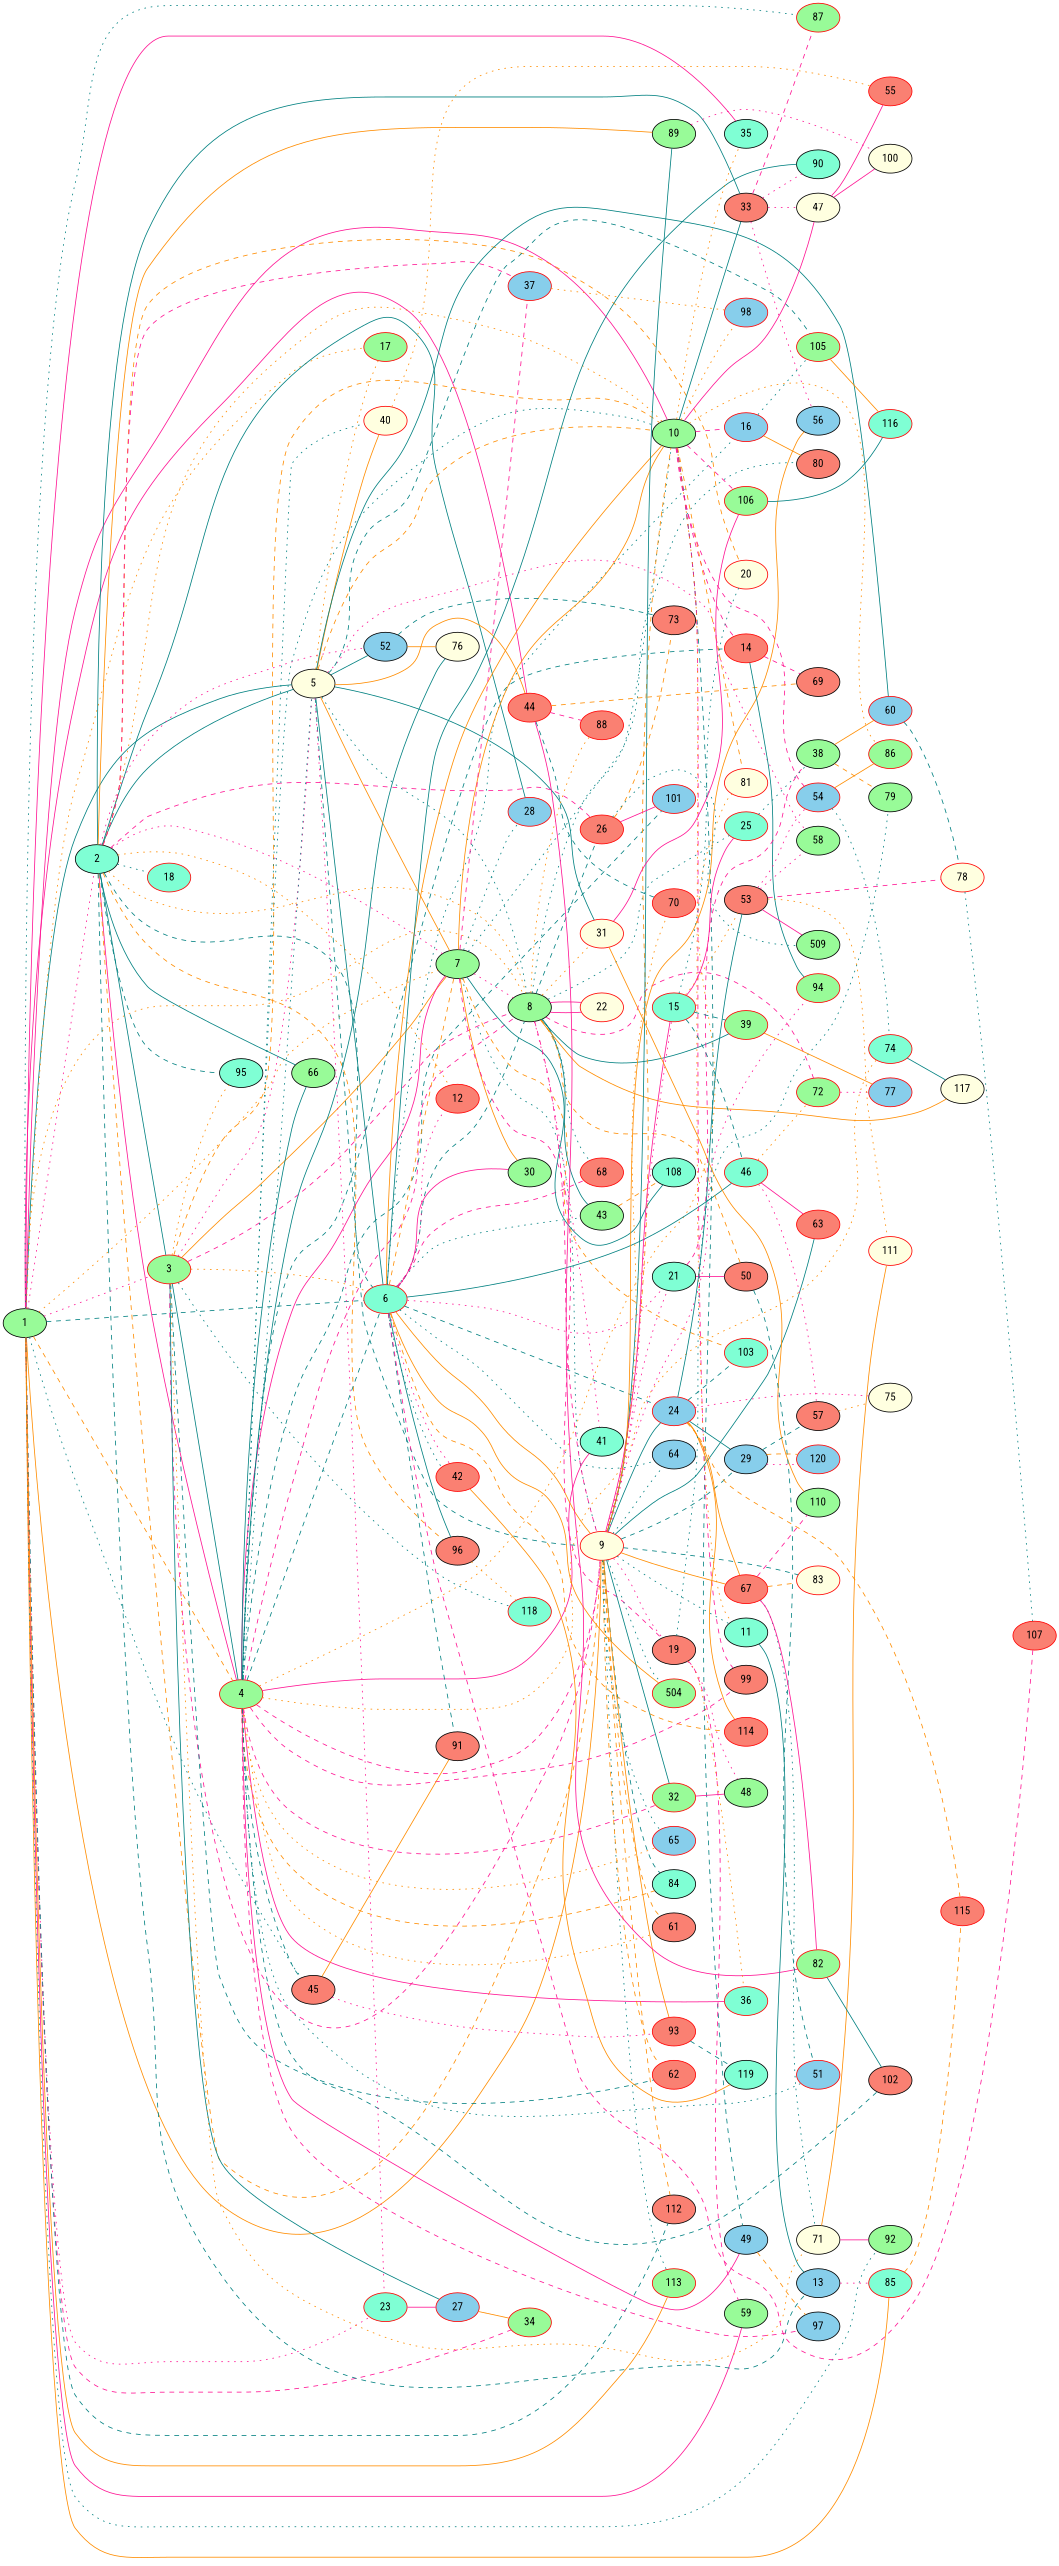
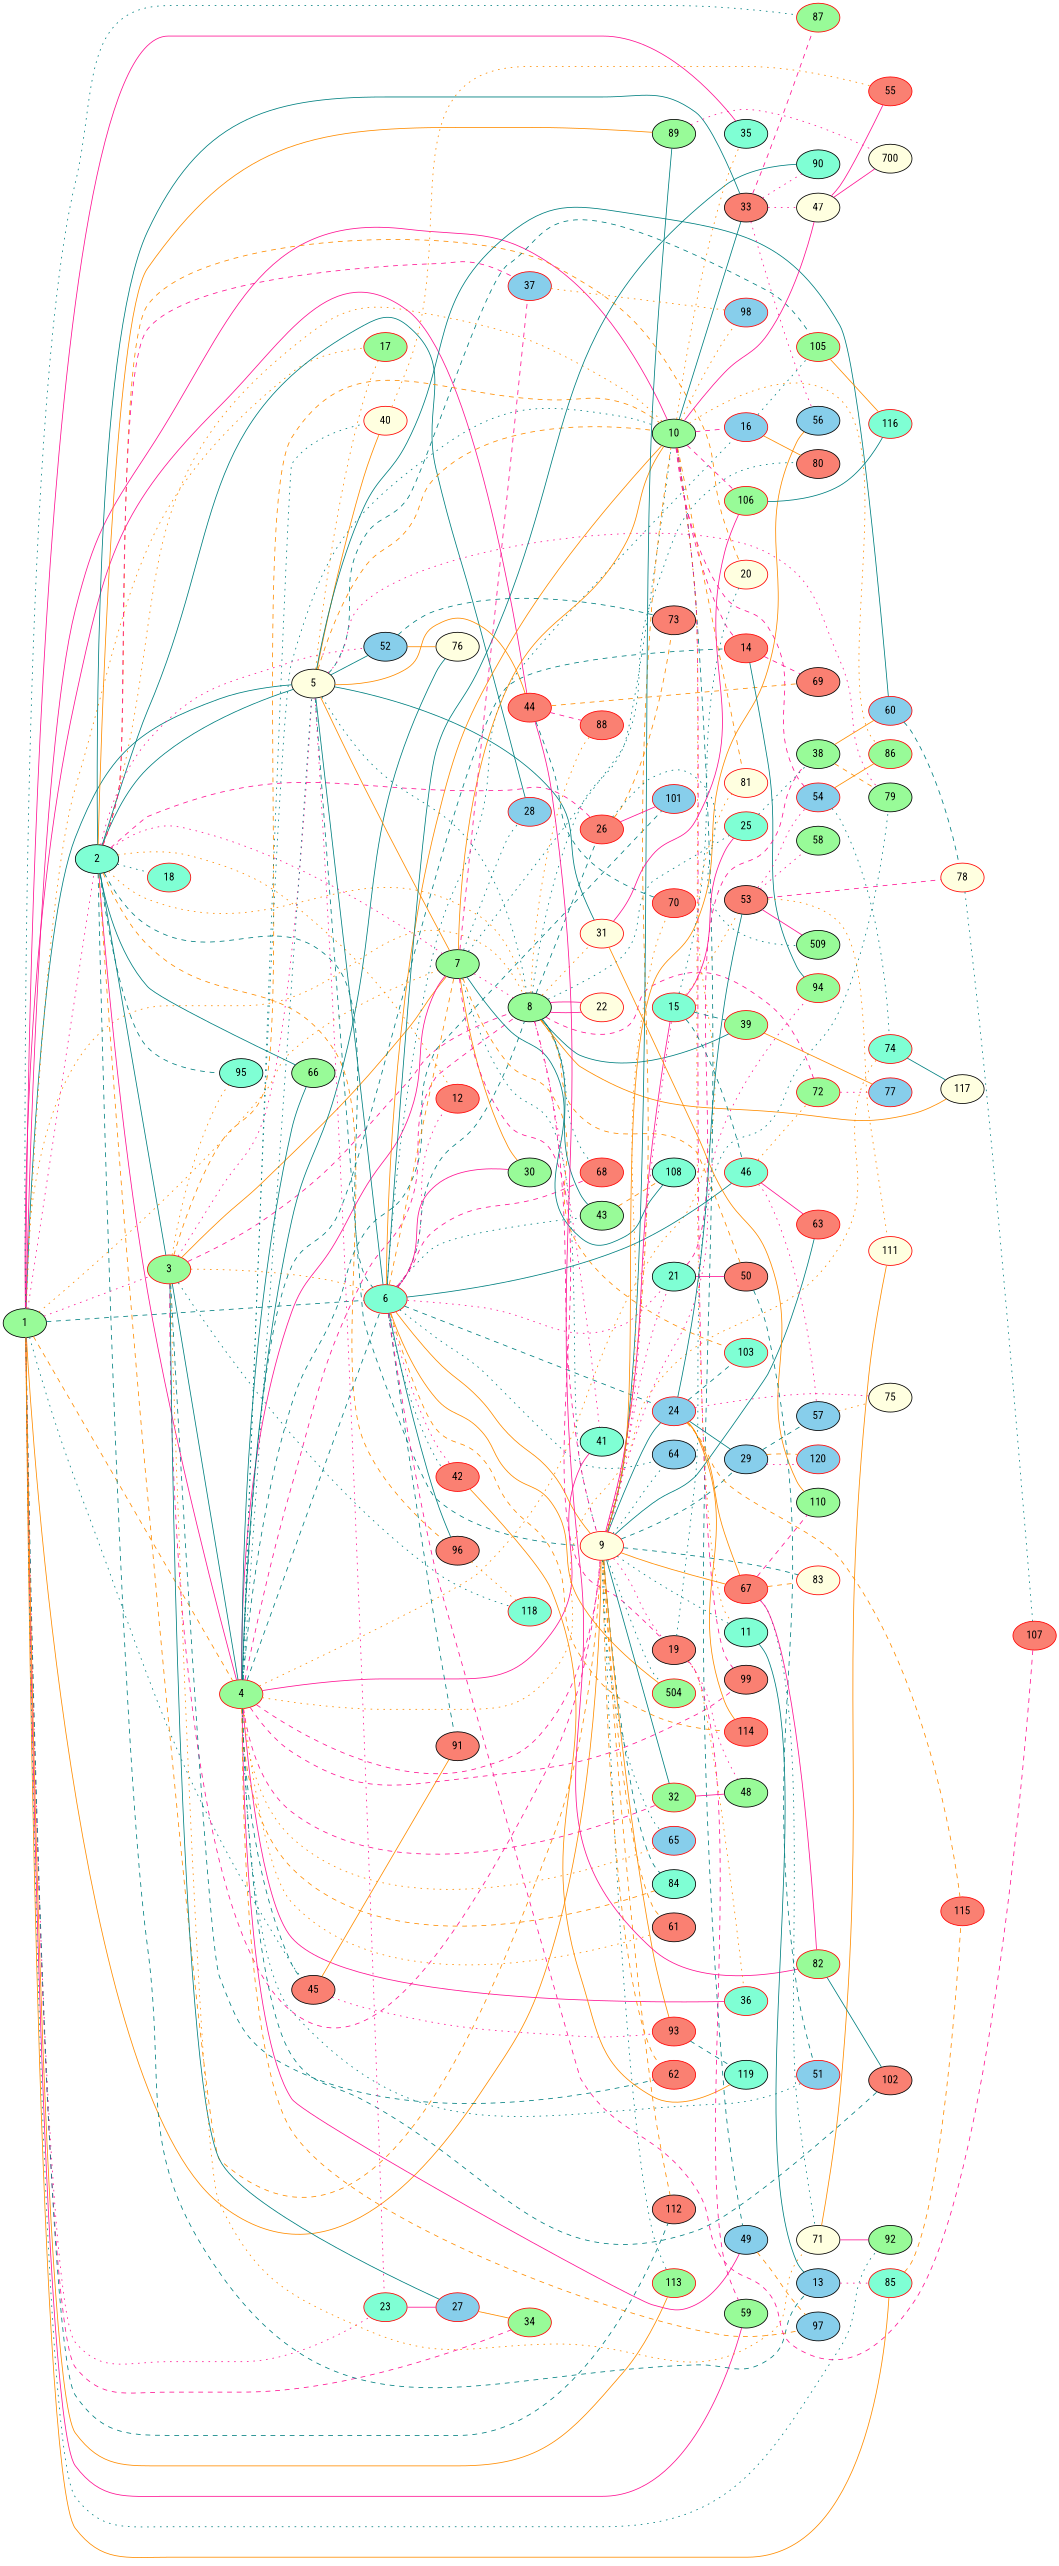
(890, 159) -> (890, 159)
(627, 565) -> (654, 534)
(818, 1416) -> (818, 1416)
(339, 2176) -> (339, 2176)
